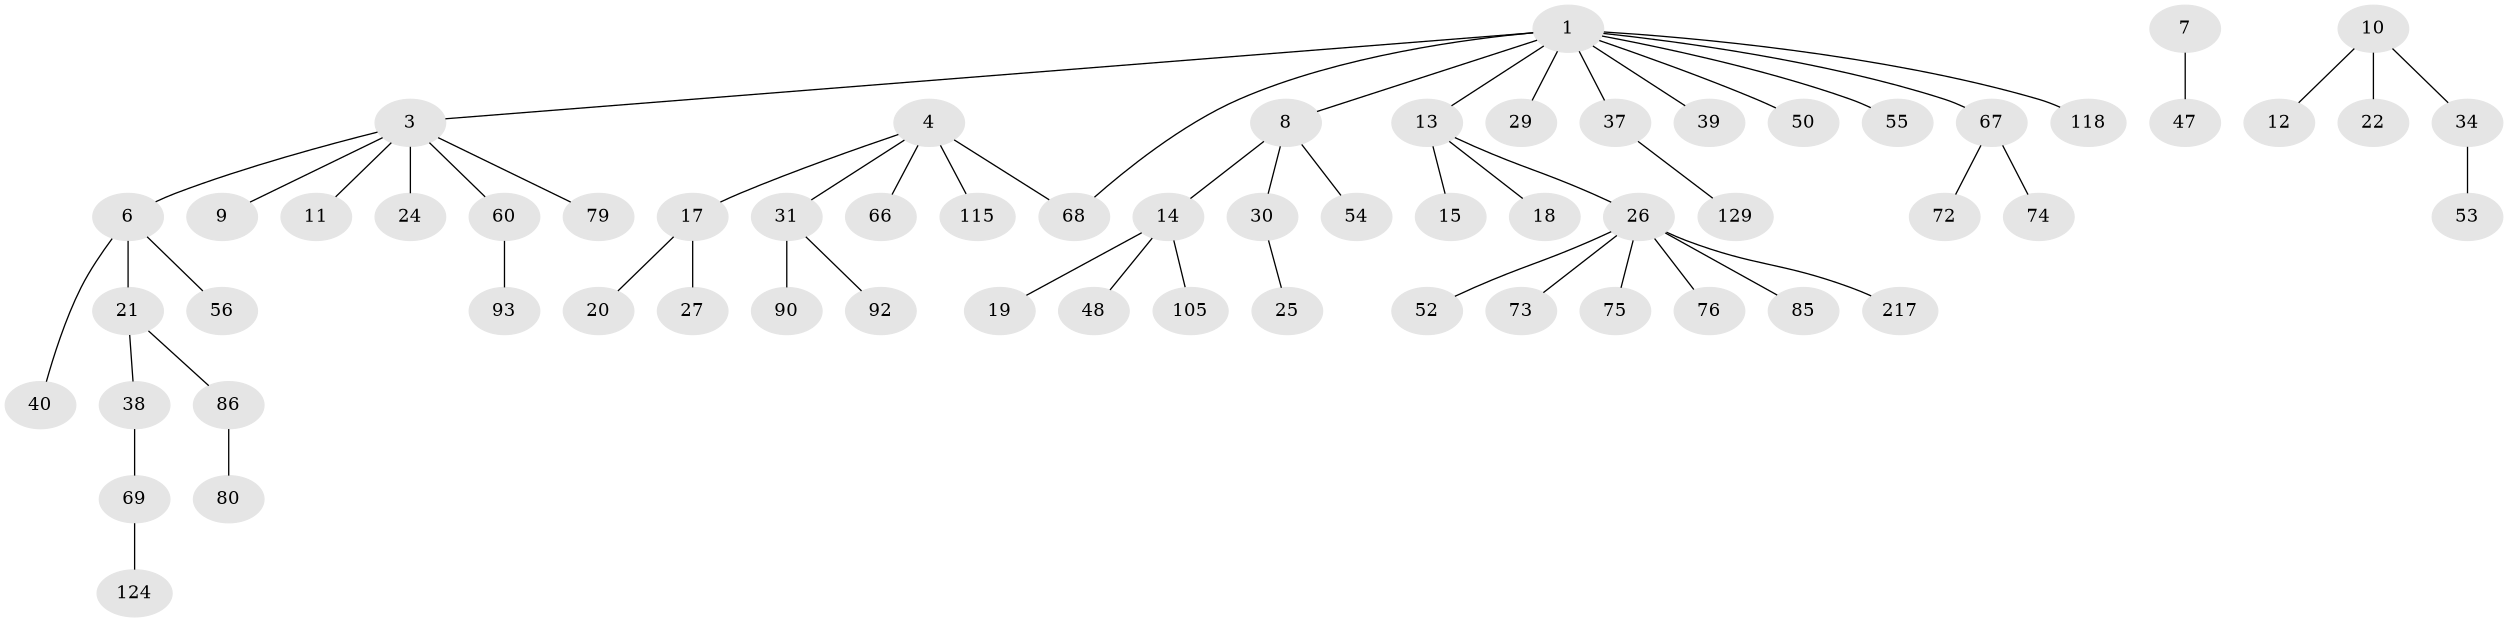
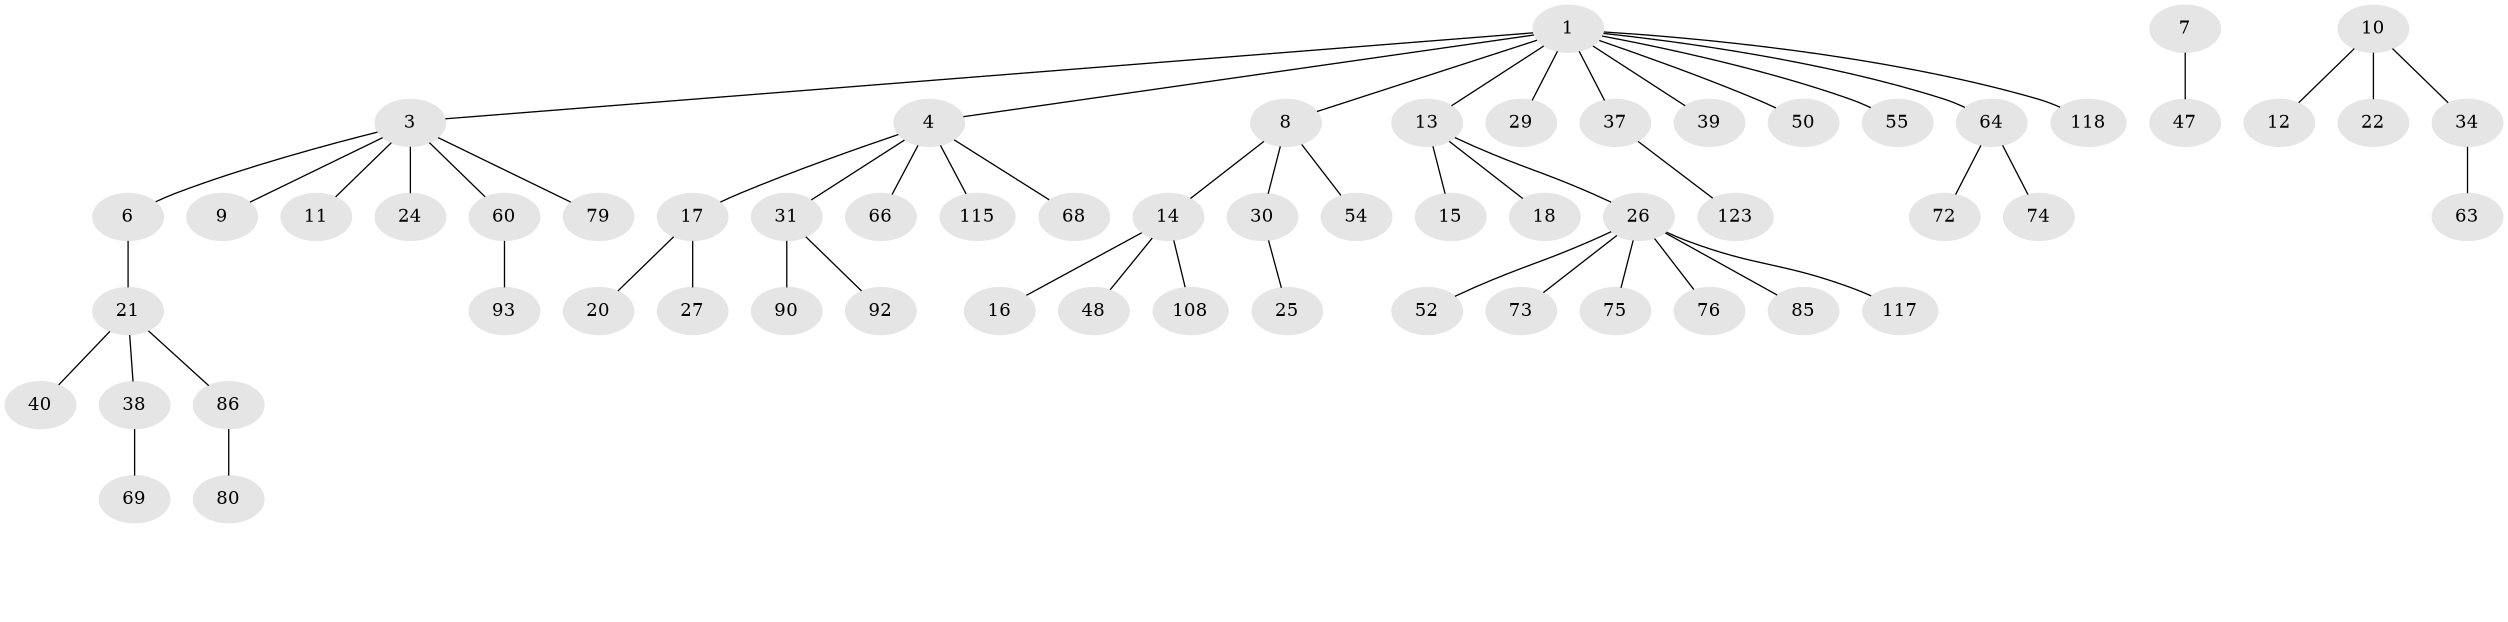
(1299, 77) -> (1249, 76)
(1992, 123) -> (1992, 123)
(1736, 217) -> (1736, 217)
(2468, 217) -> (2468, 217)
(72, 307) -> (84, 358)
(222, 311) -> none
(1000, 311) -> (1000, 311)
(1191, 311) -> (1191, 311)
(1900, 311) -> (1900, 311)
(135, 593) -> none
